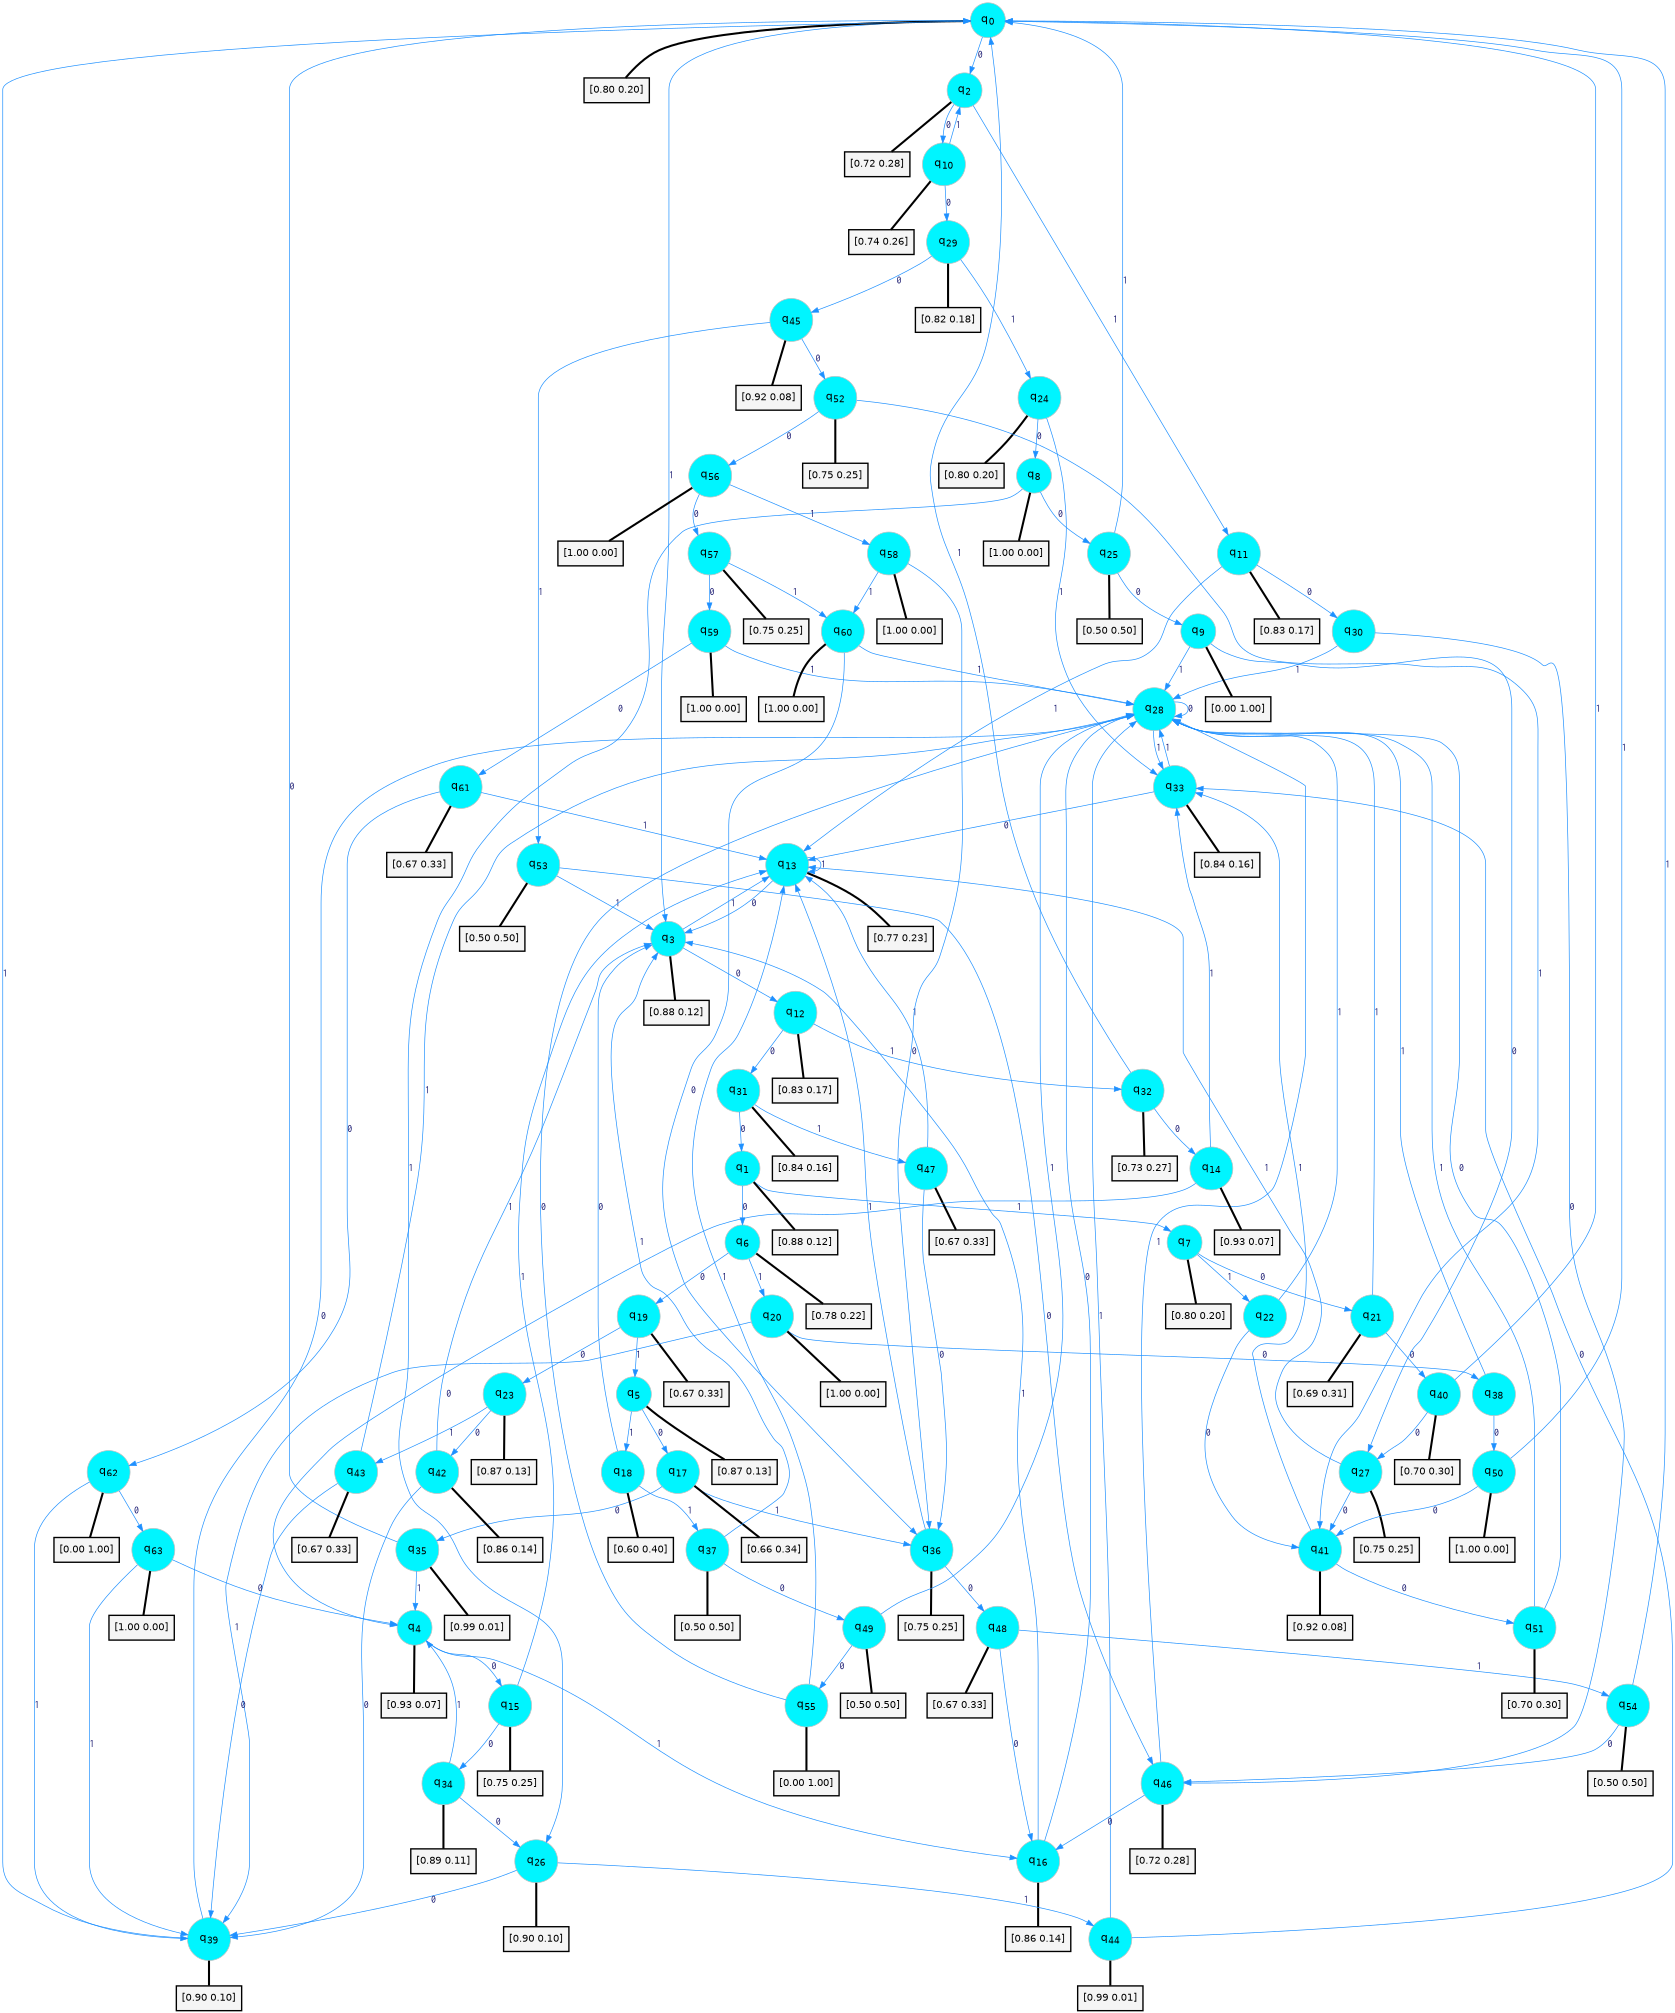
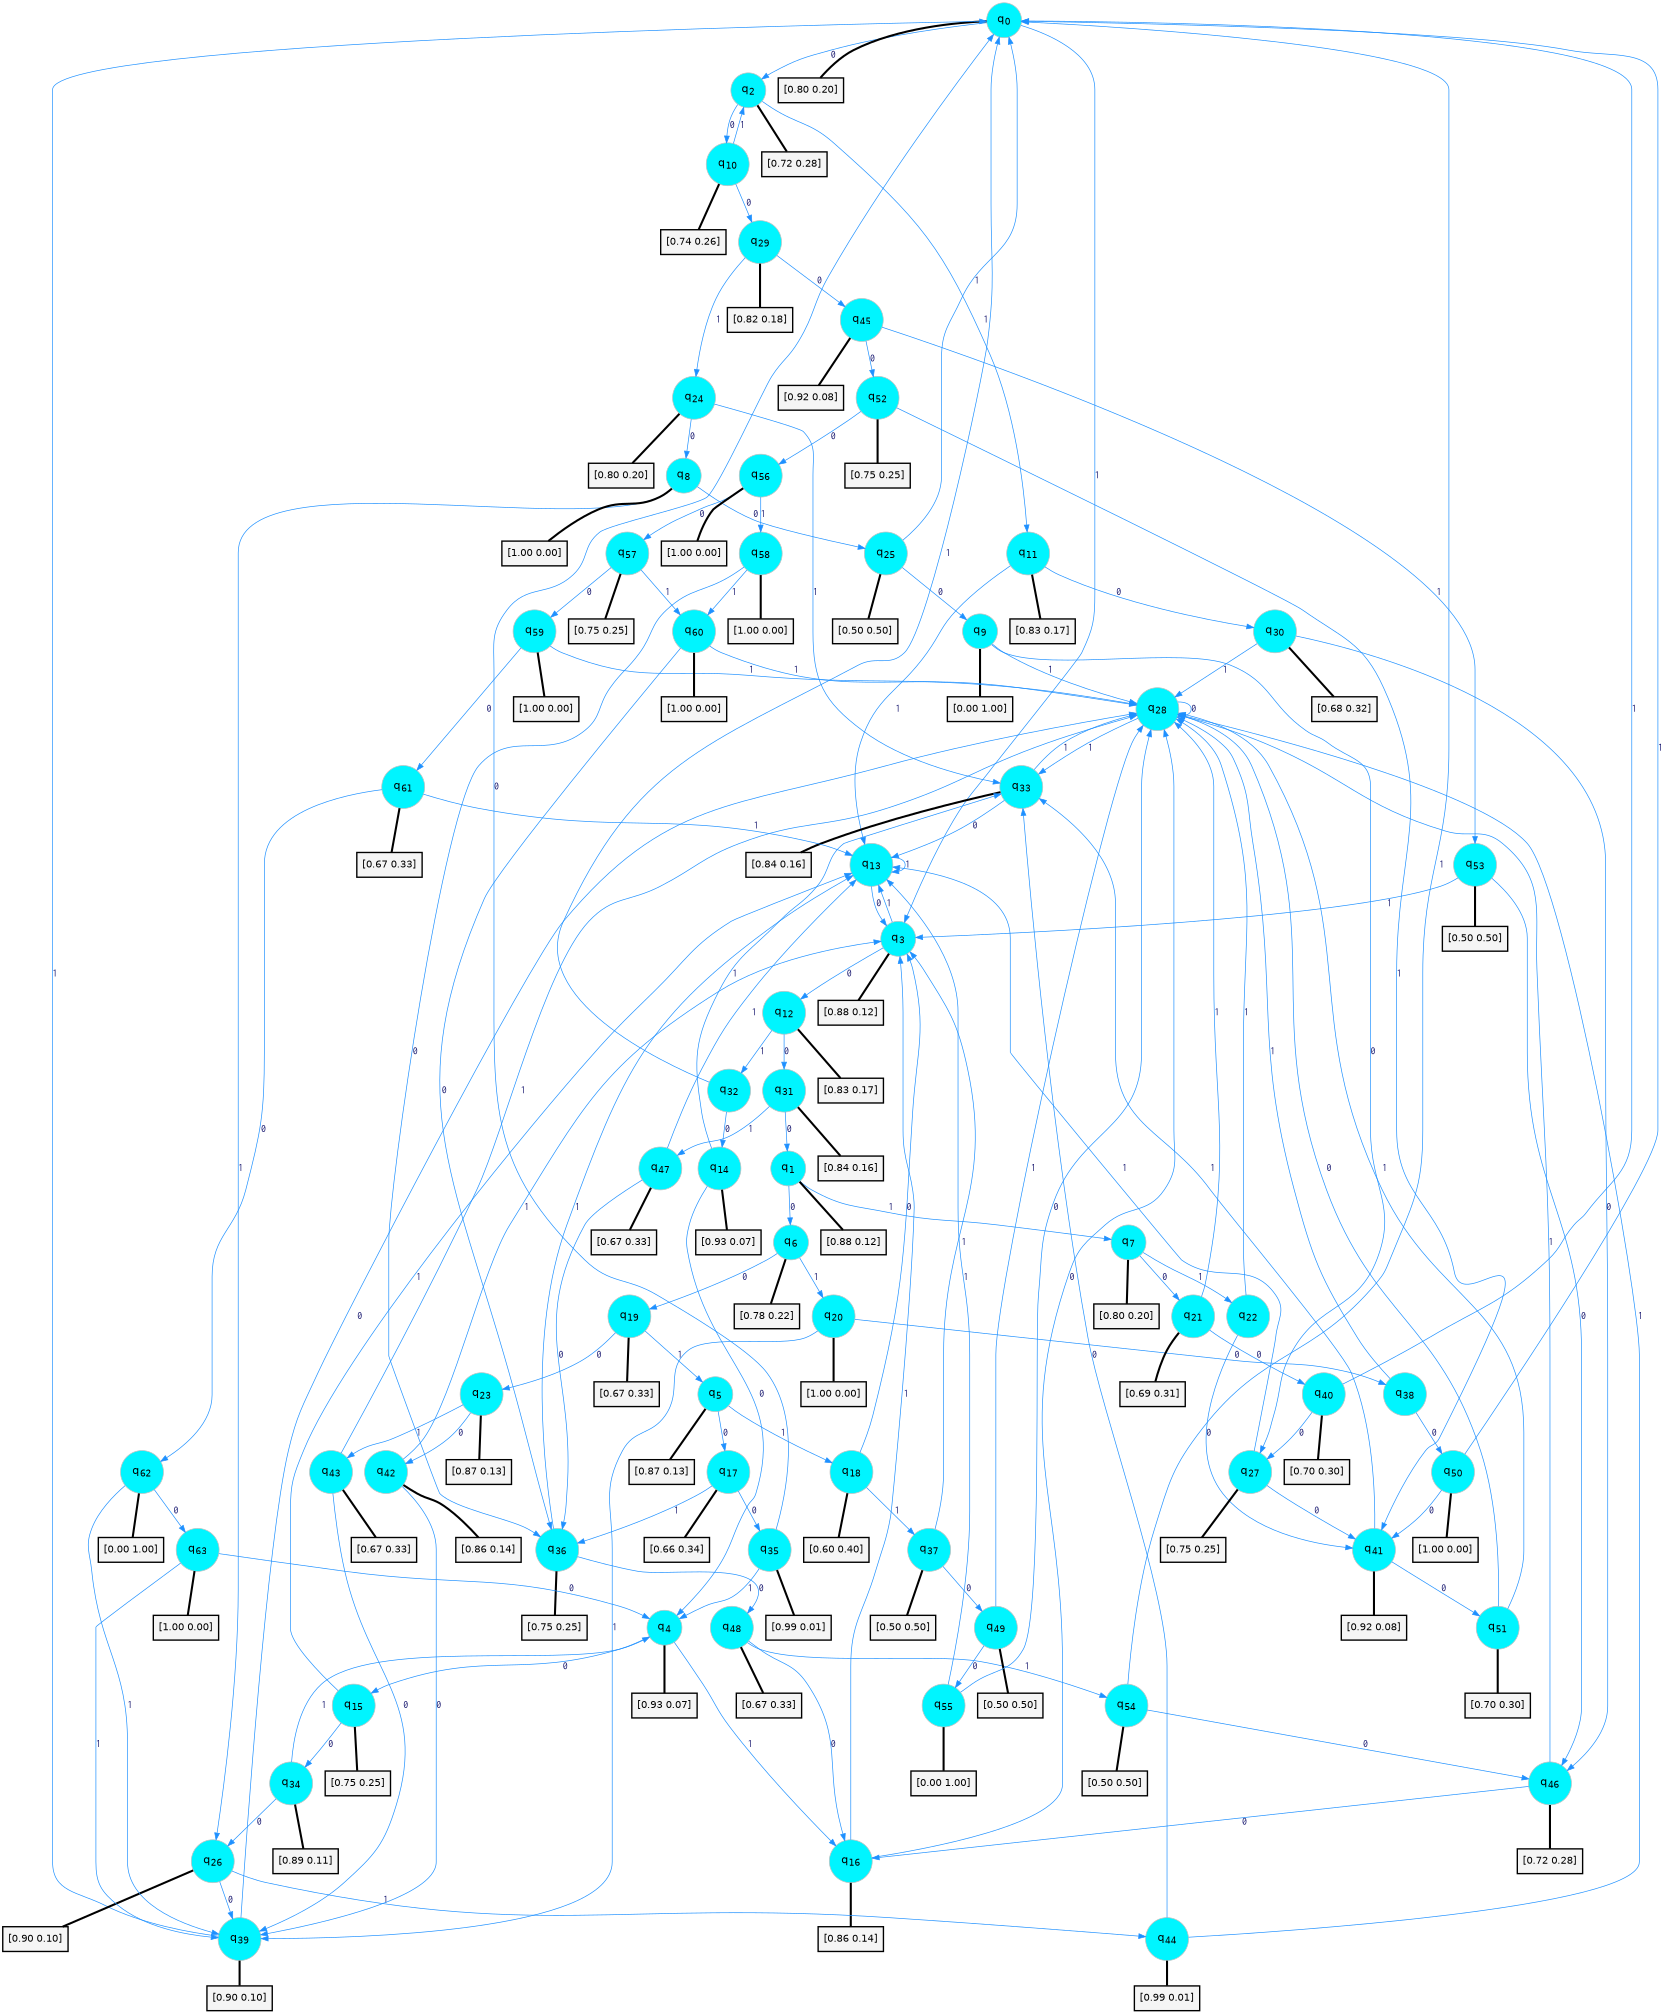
none -> (1344, 709)
(901, 939) -> none
(1145, 1168) -> none
